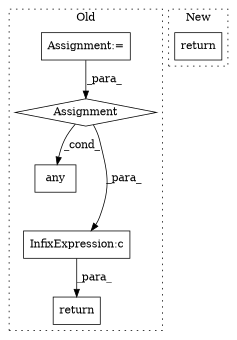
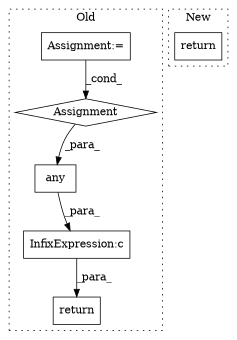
(104, 79) -> (104, 79)
(82, 145) -> (82, 145)
(107, 175) -> (62, 208)
